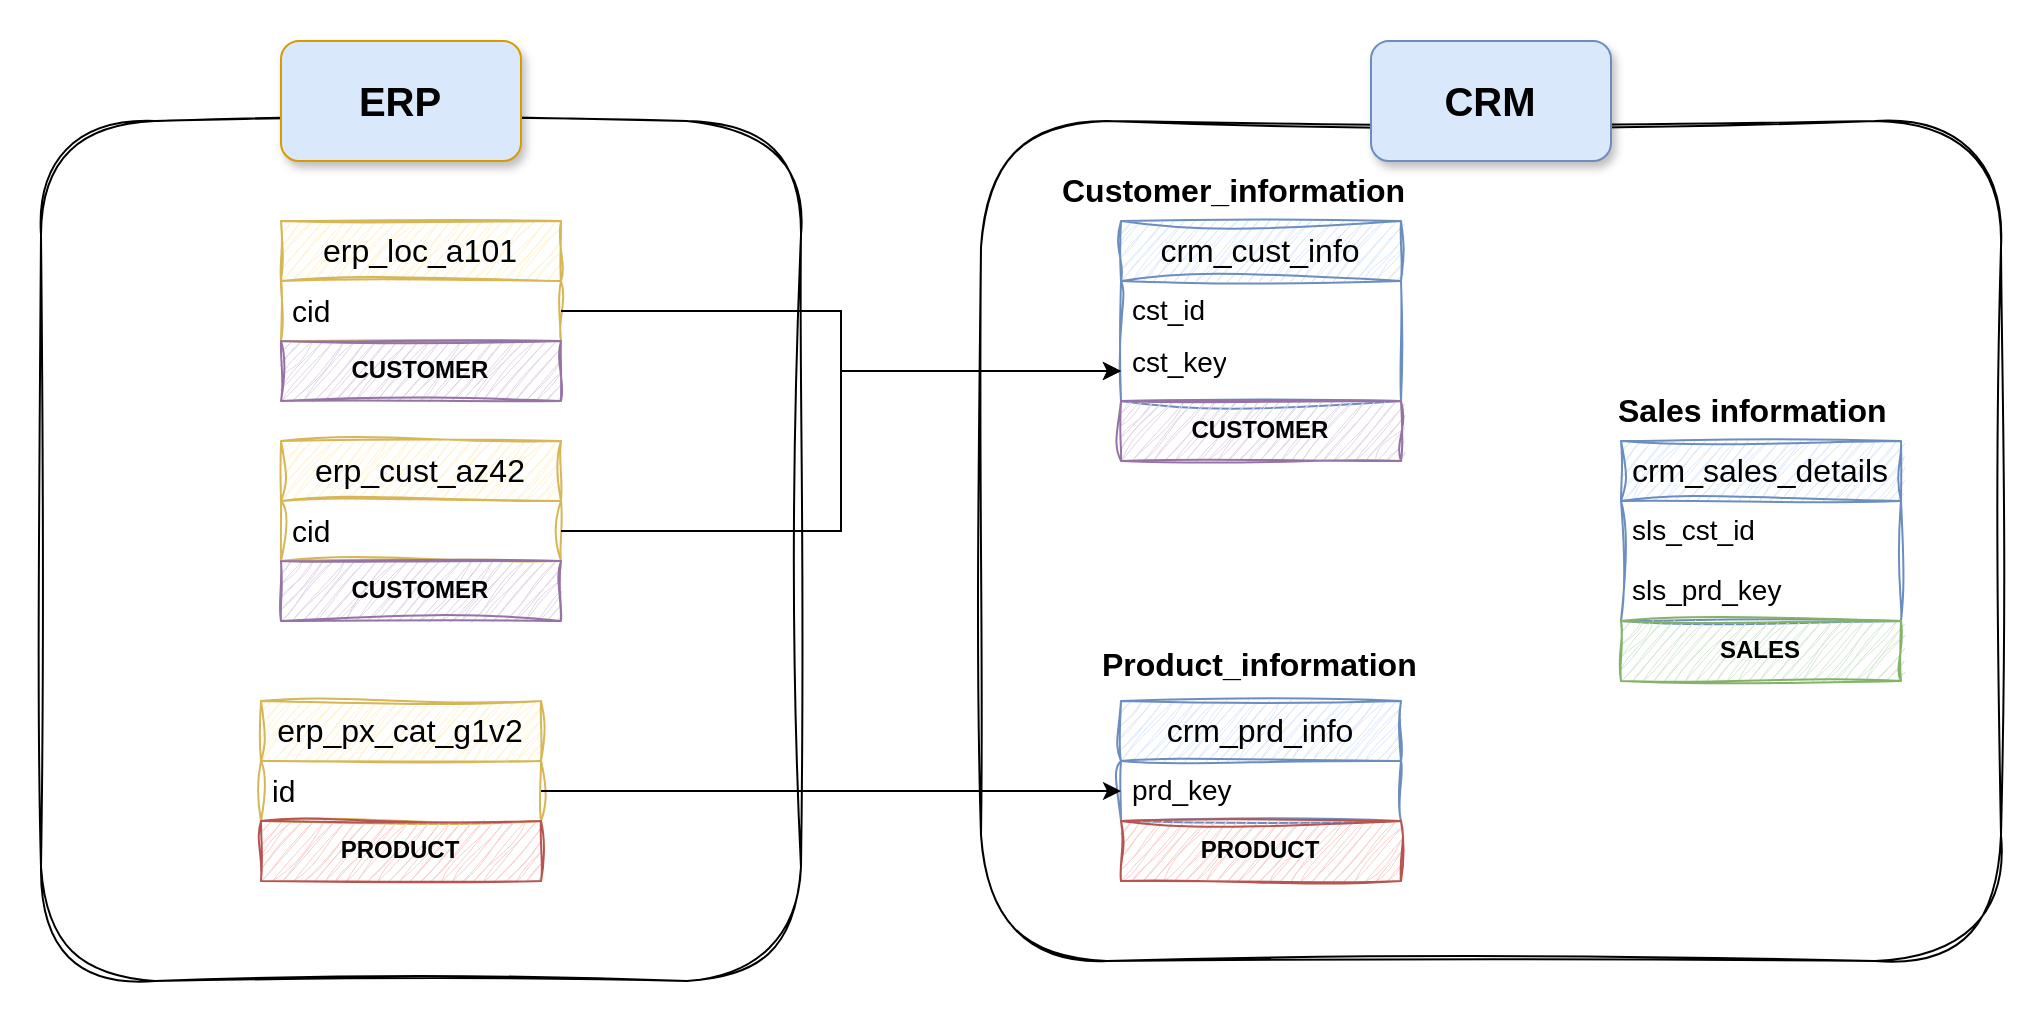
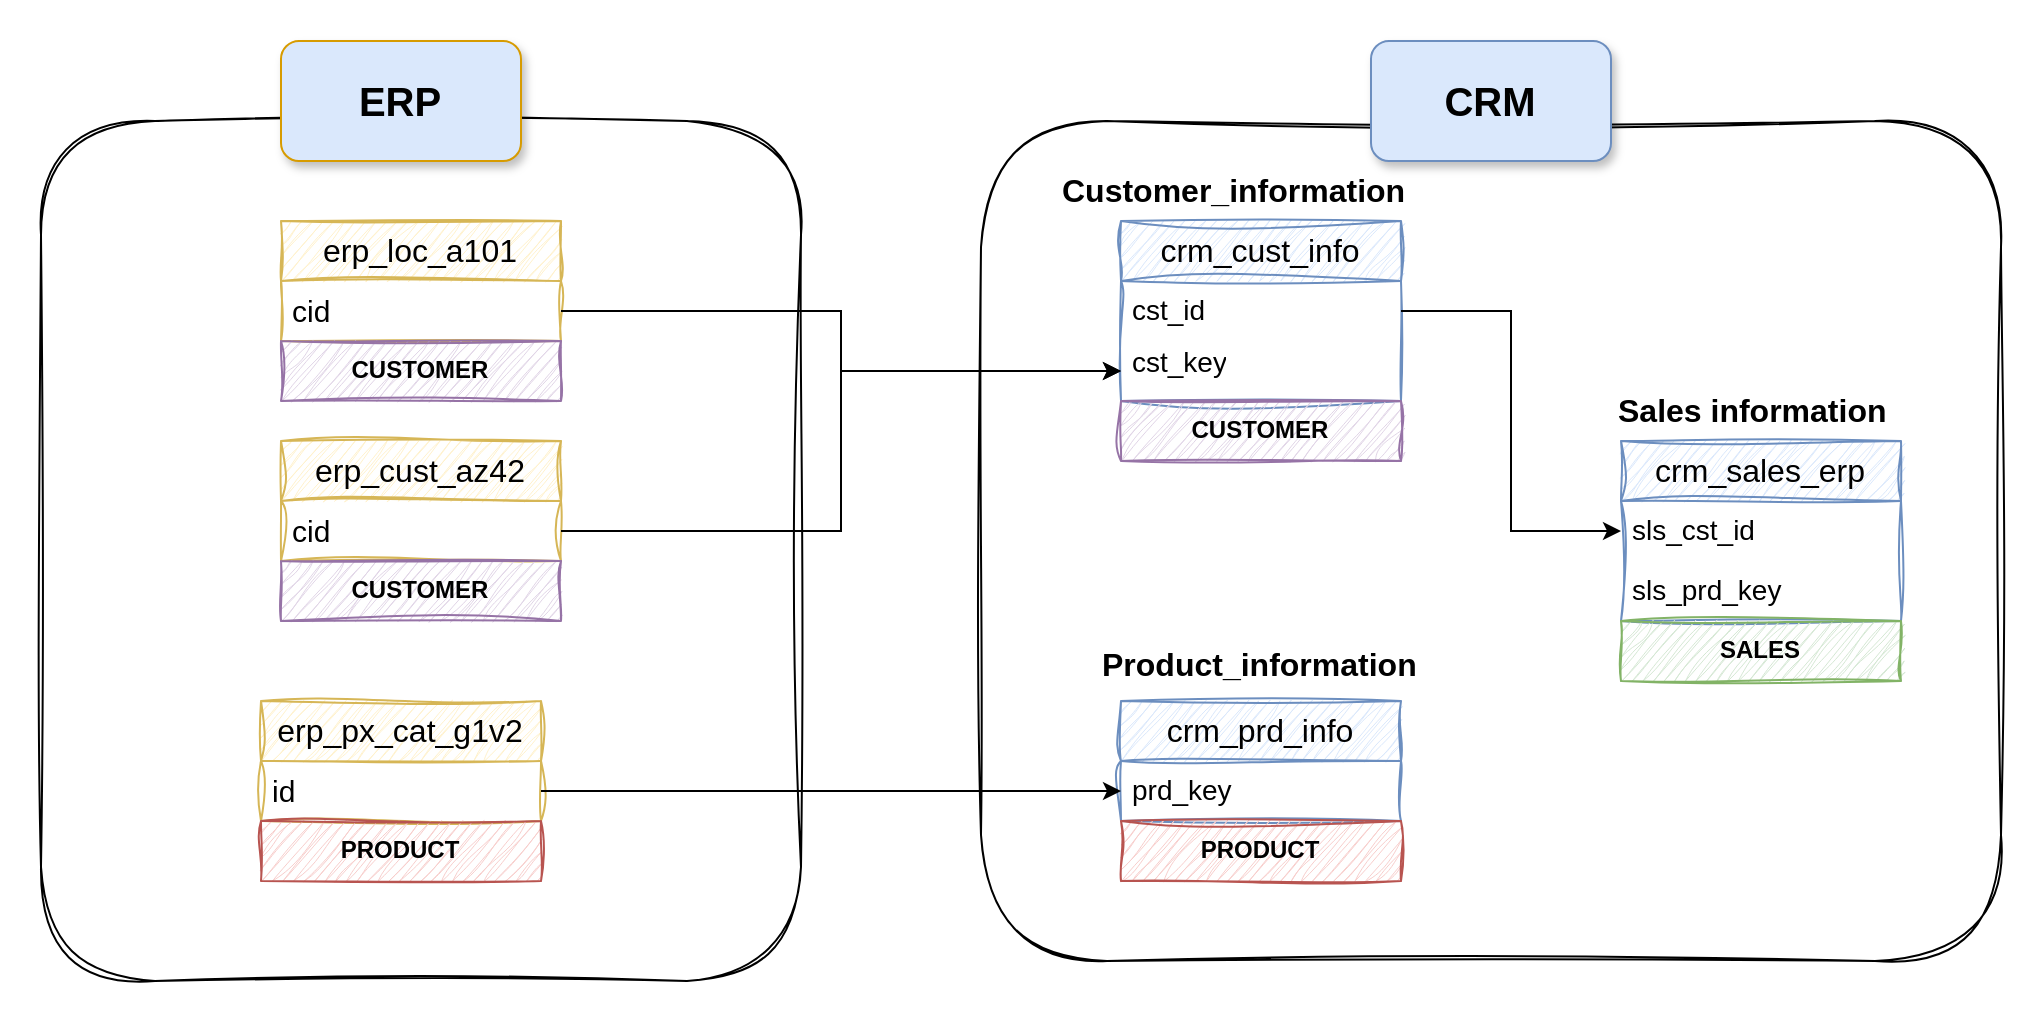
none -> (1511, 414)
(1761, 471) -> (1761, 471)
